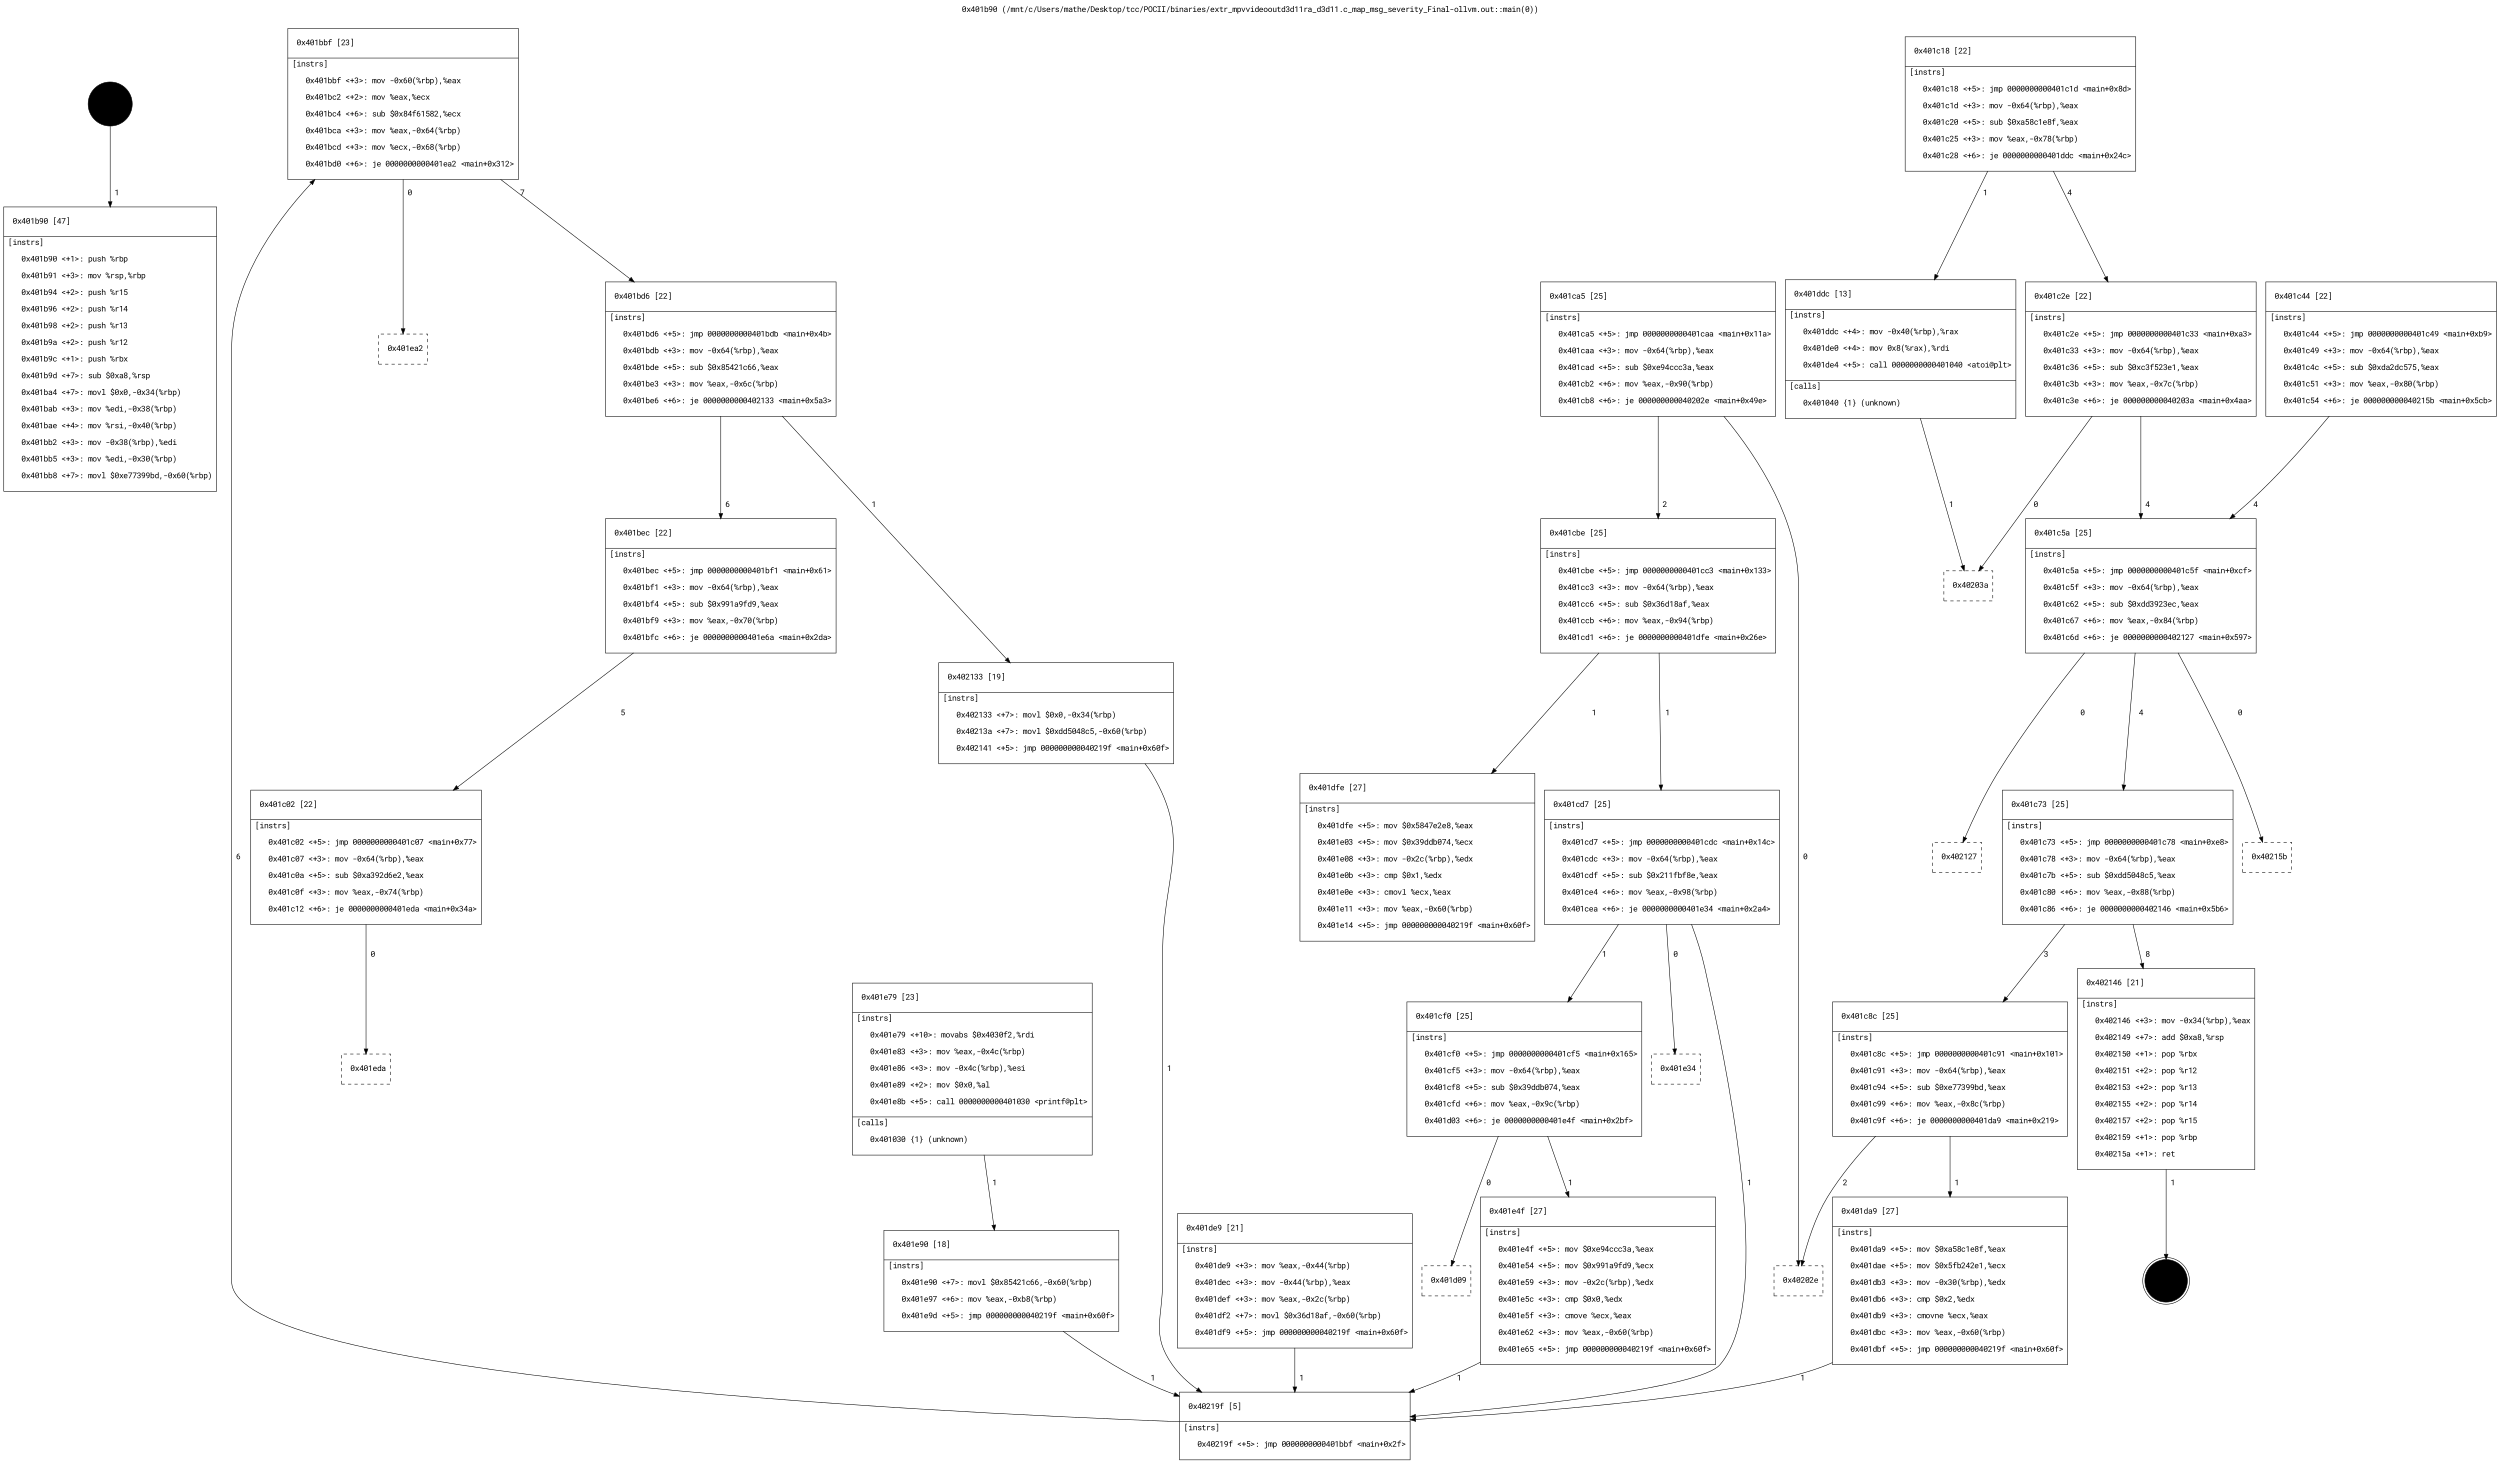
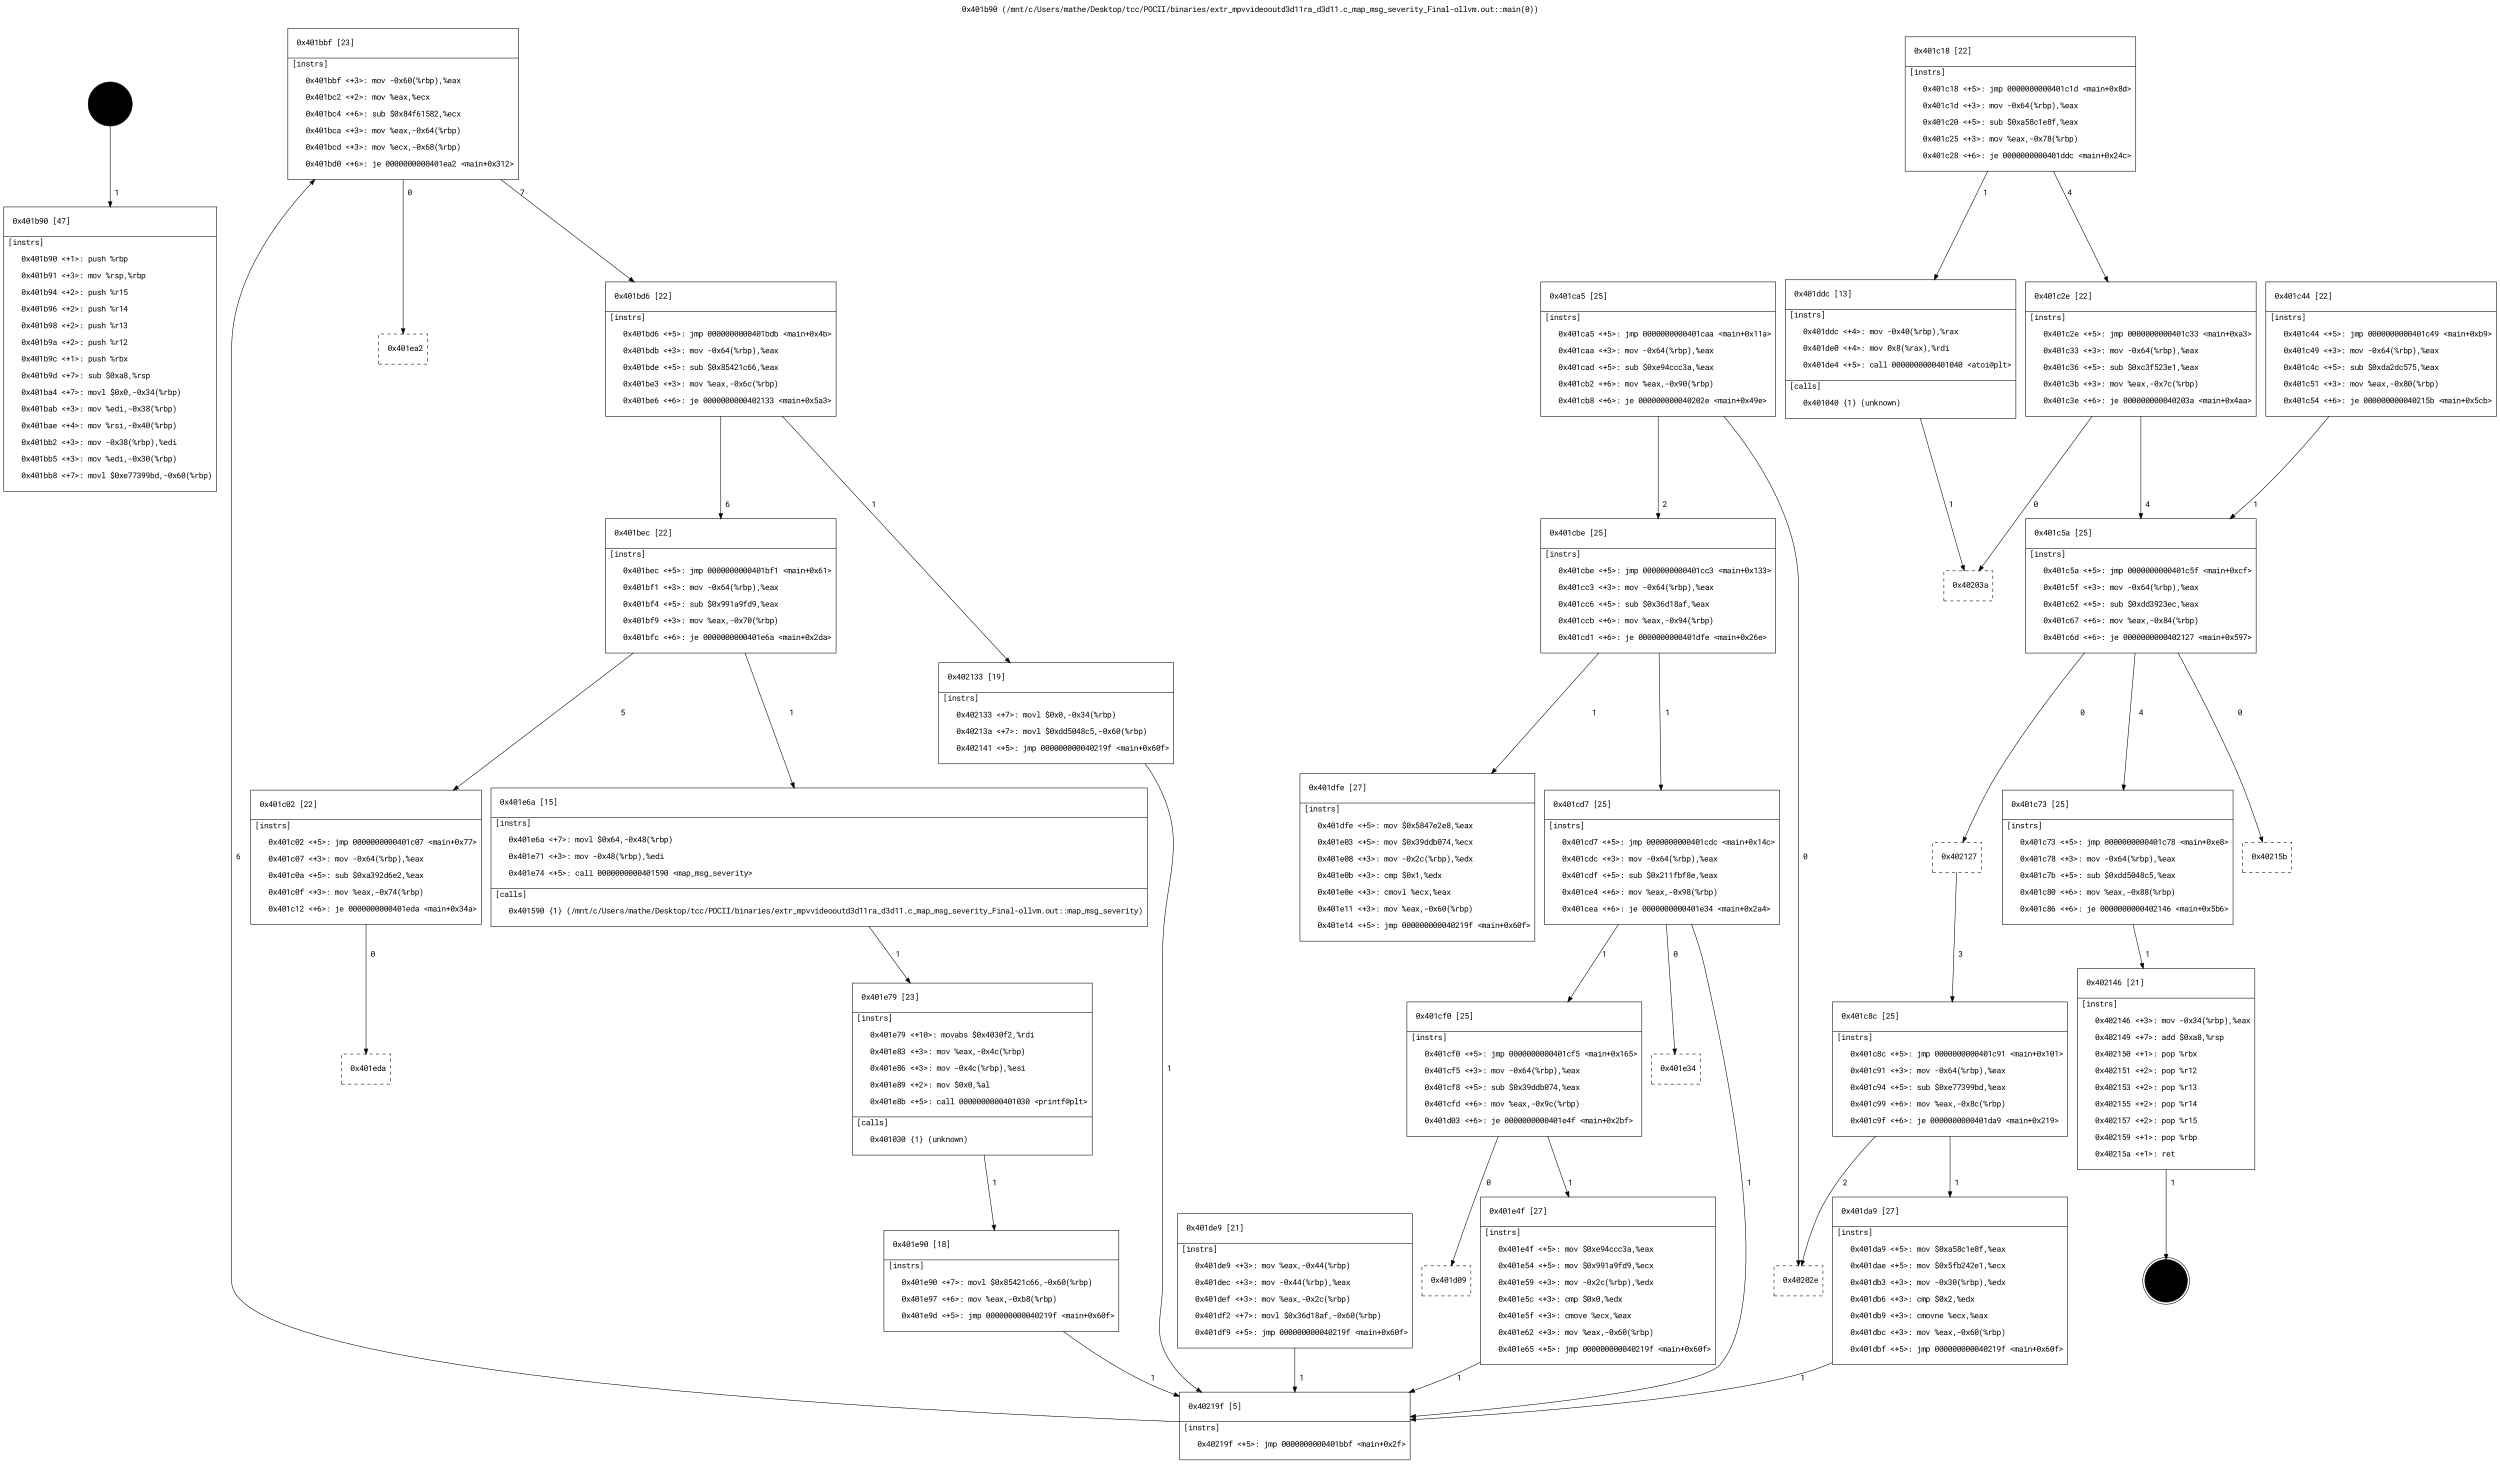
(2253, 505) -> (2253, 505)
none -> (819, 857)
(2145, 955) -> (2145, 955)
(2036, 961) -> (1954, 934)
